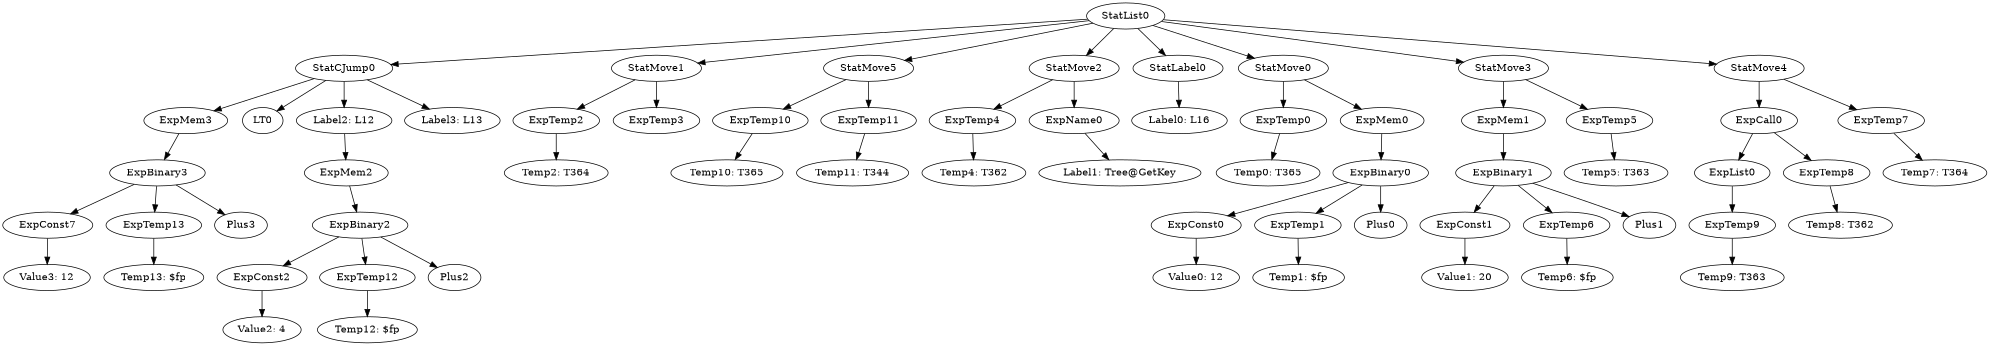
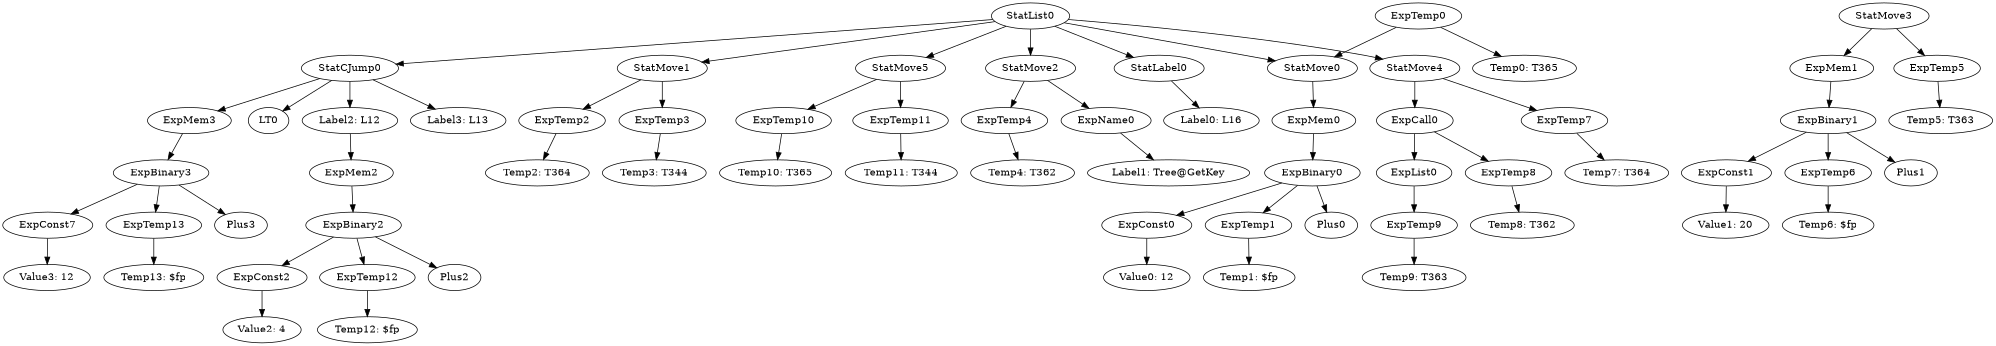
(1309, 41) -> none
(1283, 91) -> (1369, 41)
none -> (654, 173)
